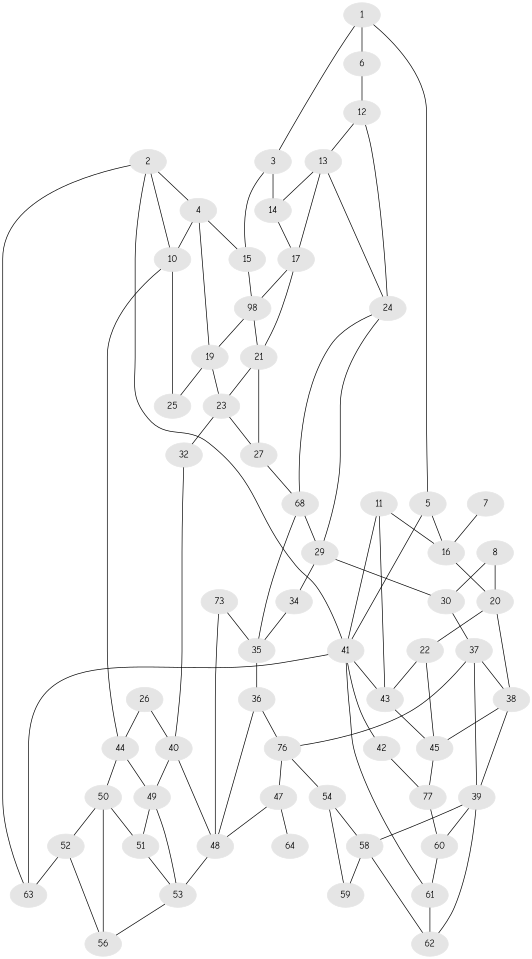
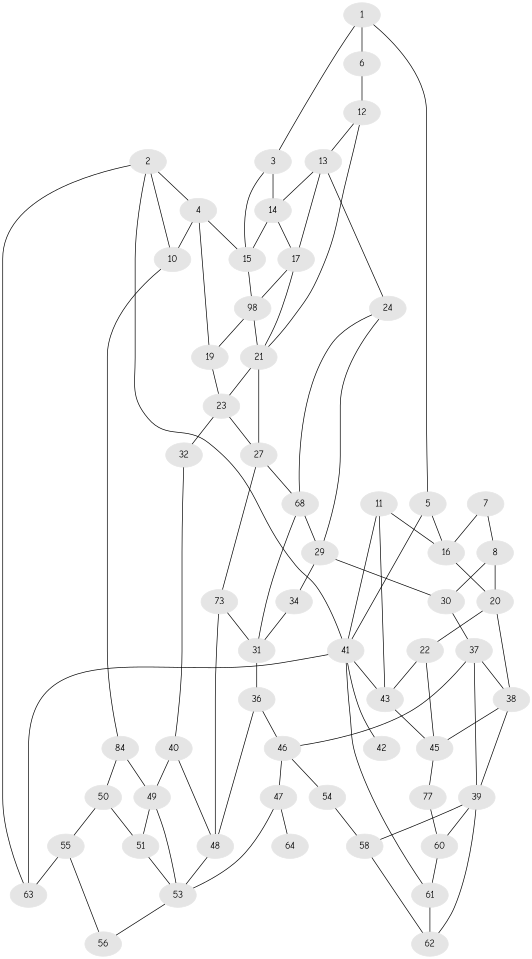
(380, 210) -> (331, 244)
none -> (260, 235)
(173, 406) -> none
none -> (239, 528)
none -> (490, 528)
(257, 651) -> (257, 651)
(145, 700) -> none
(120, 748) -> (120, 748)
(283, 748) -> (283, 748)
(405, 773) -> none
(247, 822) -> (241, 857)
(66, 846) -> (66, 846)
(103, 871) -> none
(346, 895) -> none
